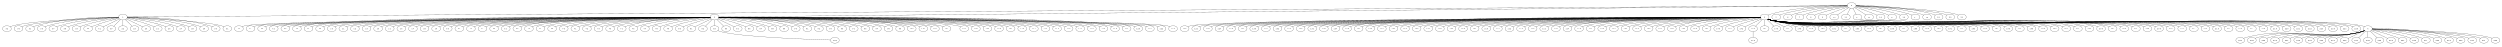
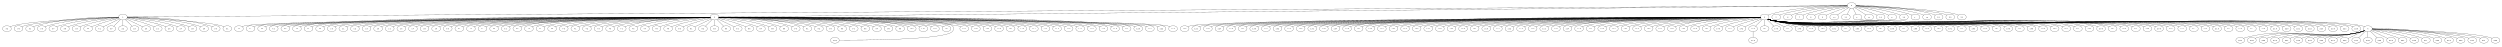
(774, 38) -> (953, 31)
